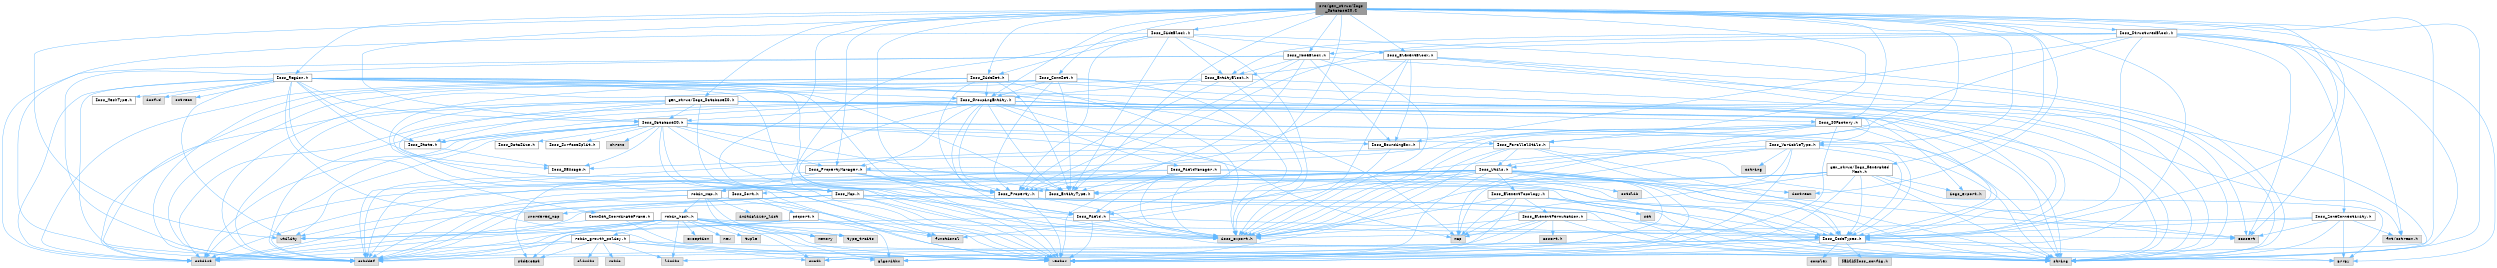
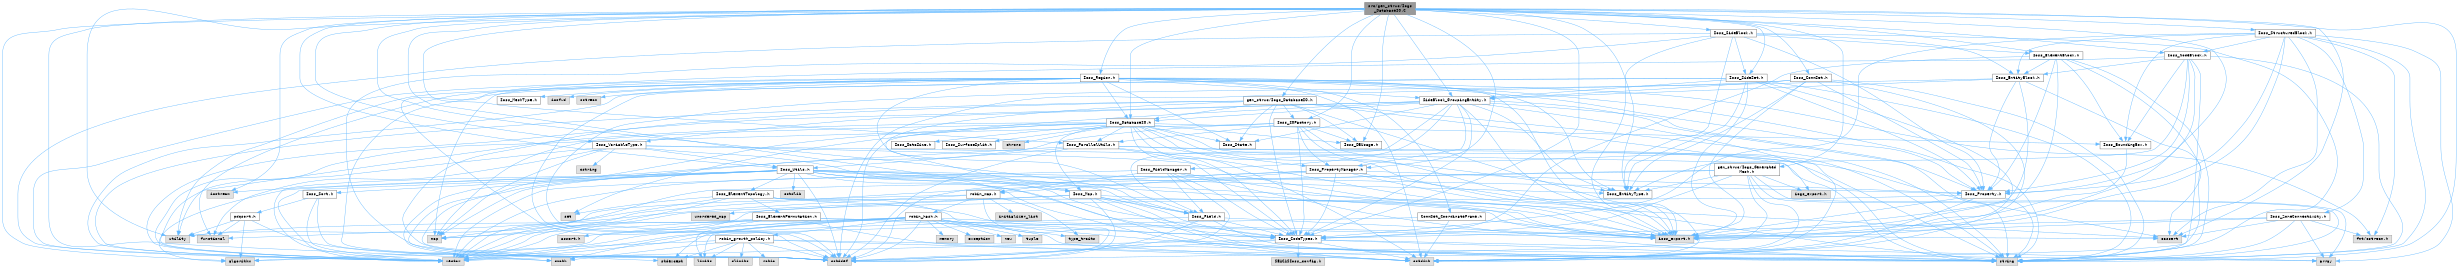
(986, 100) -> (1455, 100)
(493, 157) -> (1382, 77)
(855, 204) -> (838, 144)
(750, 233) -> none
(1819, 261) -> none
